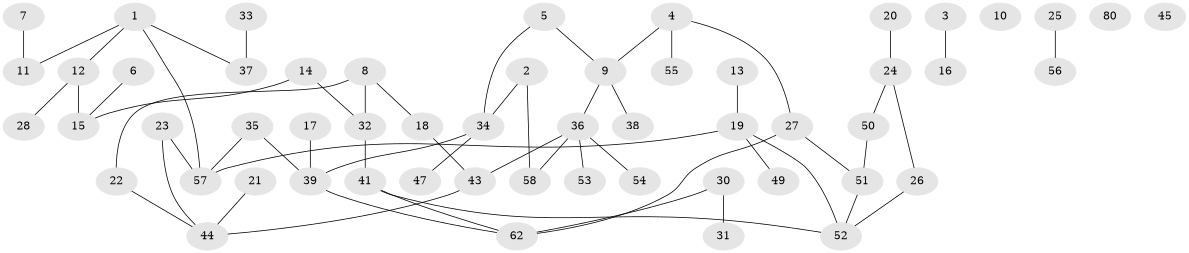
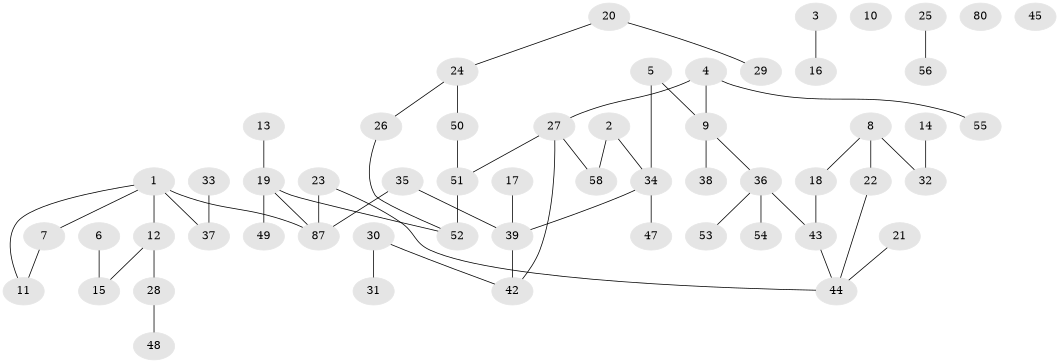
none -> (761, 72)
(192, 99) -> none
(554, 154) -> (575, 154)
(201, 181) -> (319, 236)
(365, 181) -> none
none -> (99, 209)
(517, 236) -> (512, 291)
none -> (154, 346)
